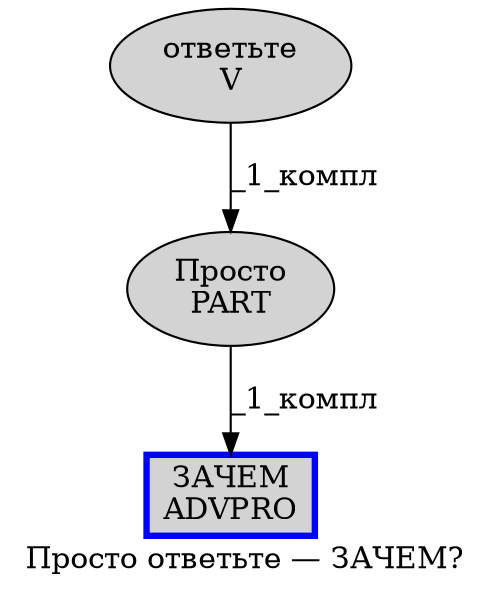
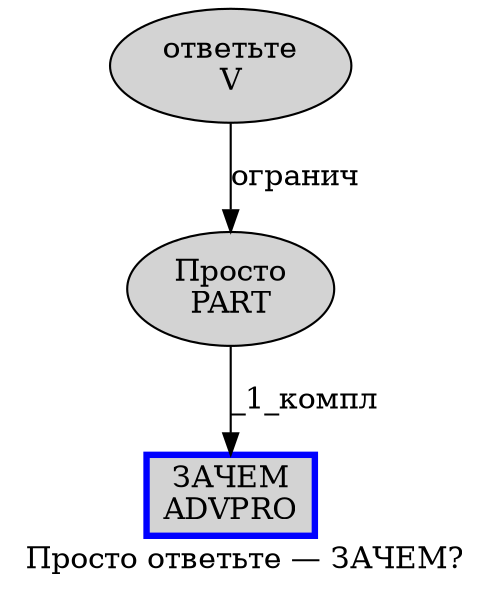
(305, 177) -> (296, 177)
